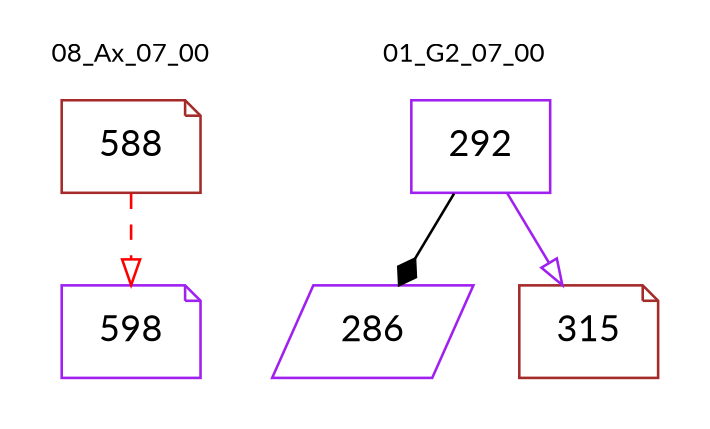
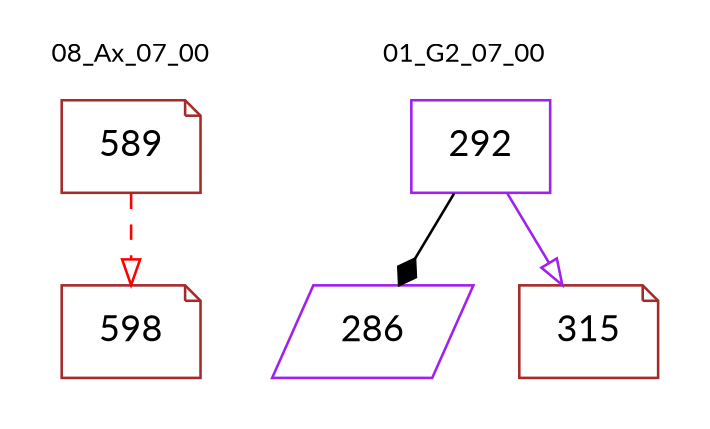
(131, 147) -> (131, 147)
(131, 332) -> (131, 332)
